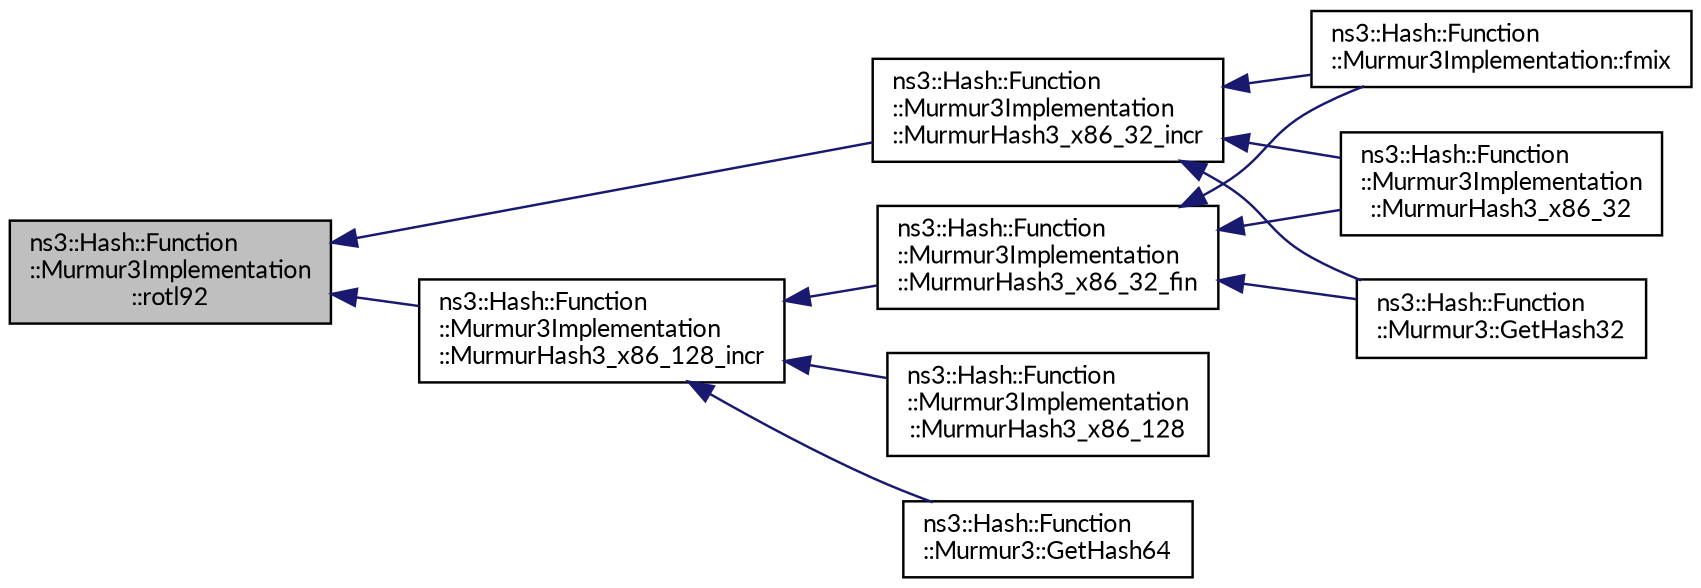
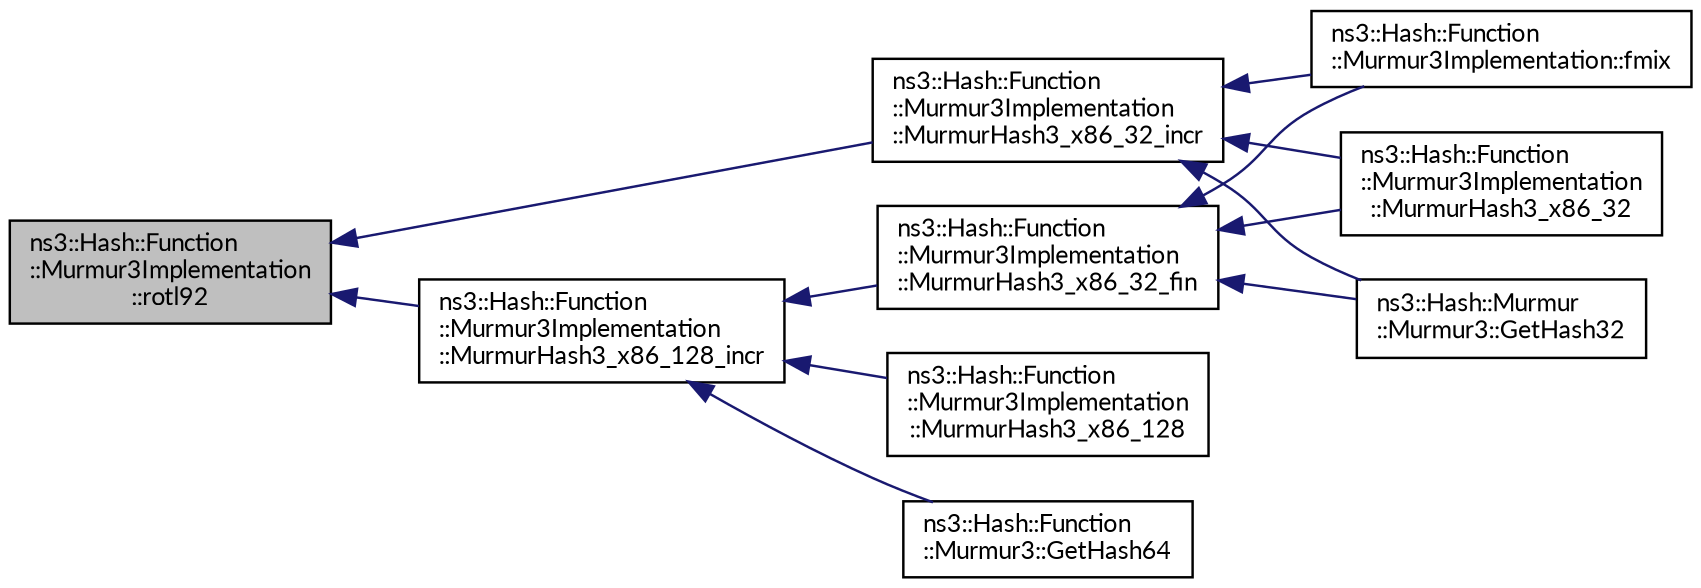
(1501, 319) -> (1501, 319)
